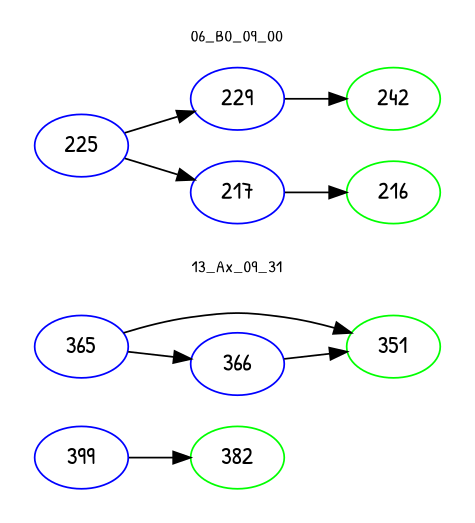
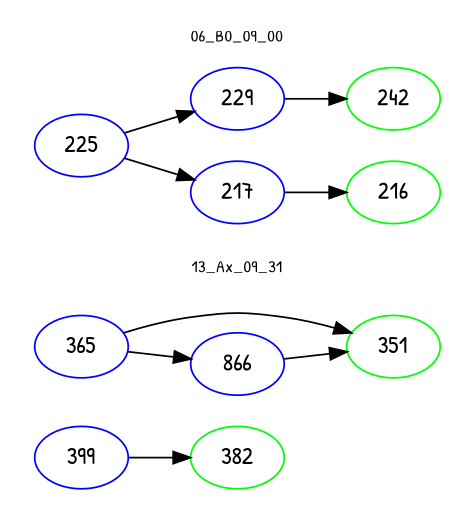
(237, 364) -> (237, 364)
